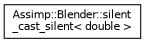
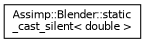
(72, 22) -> (72, 22)
